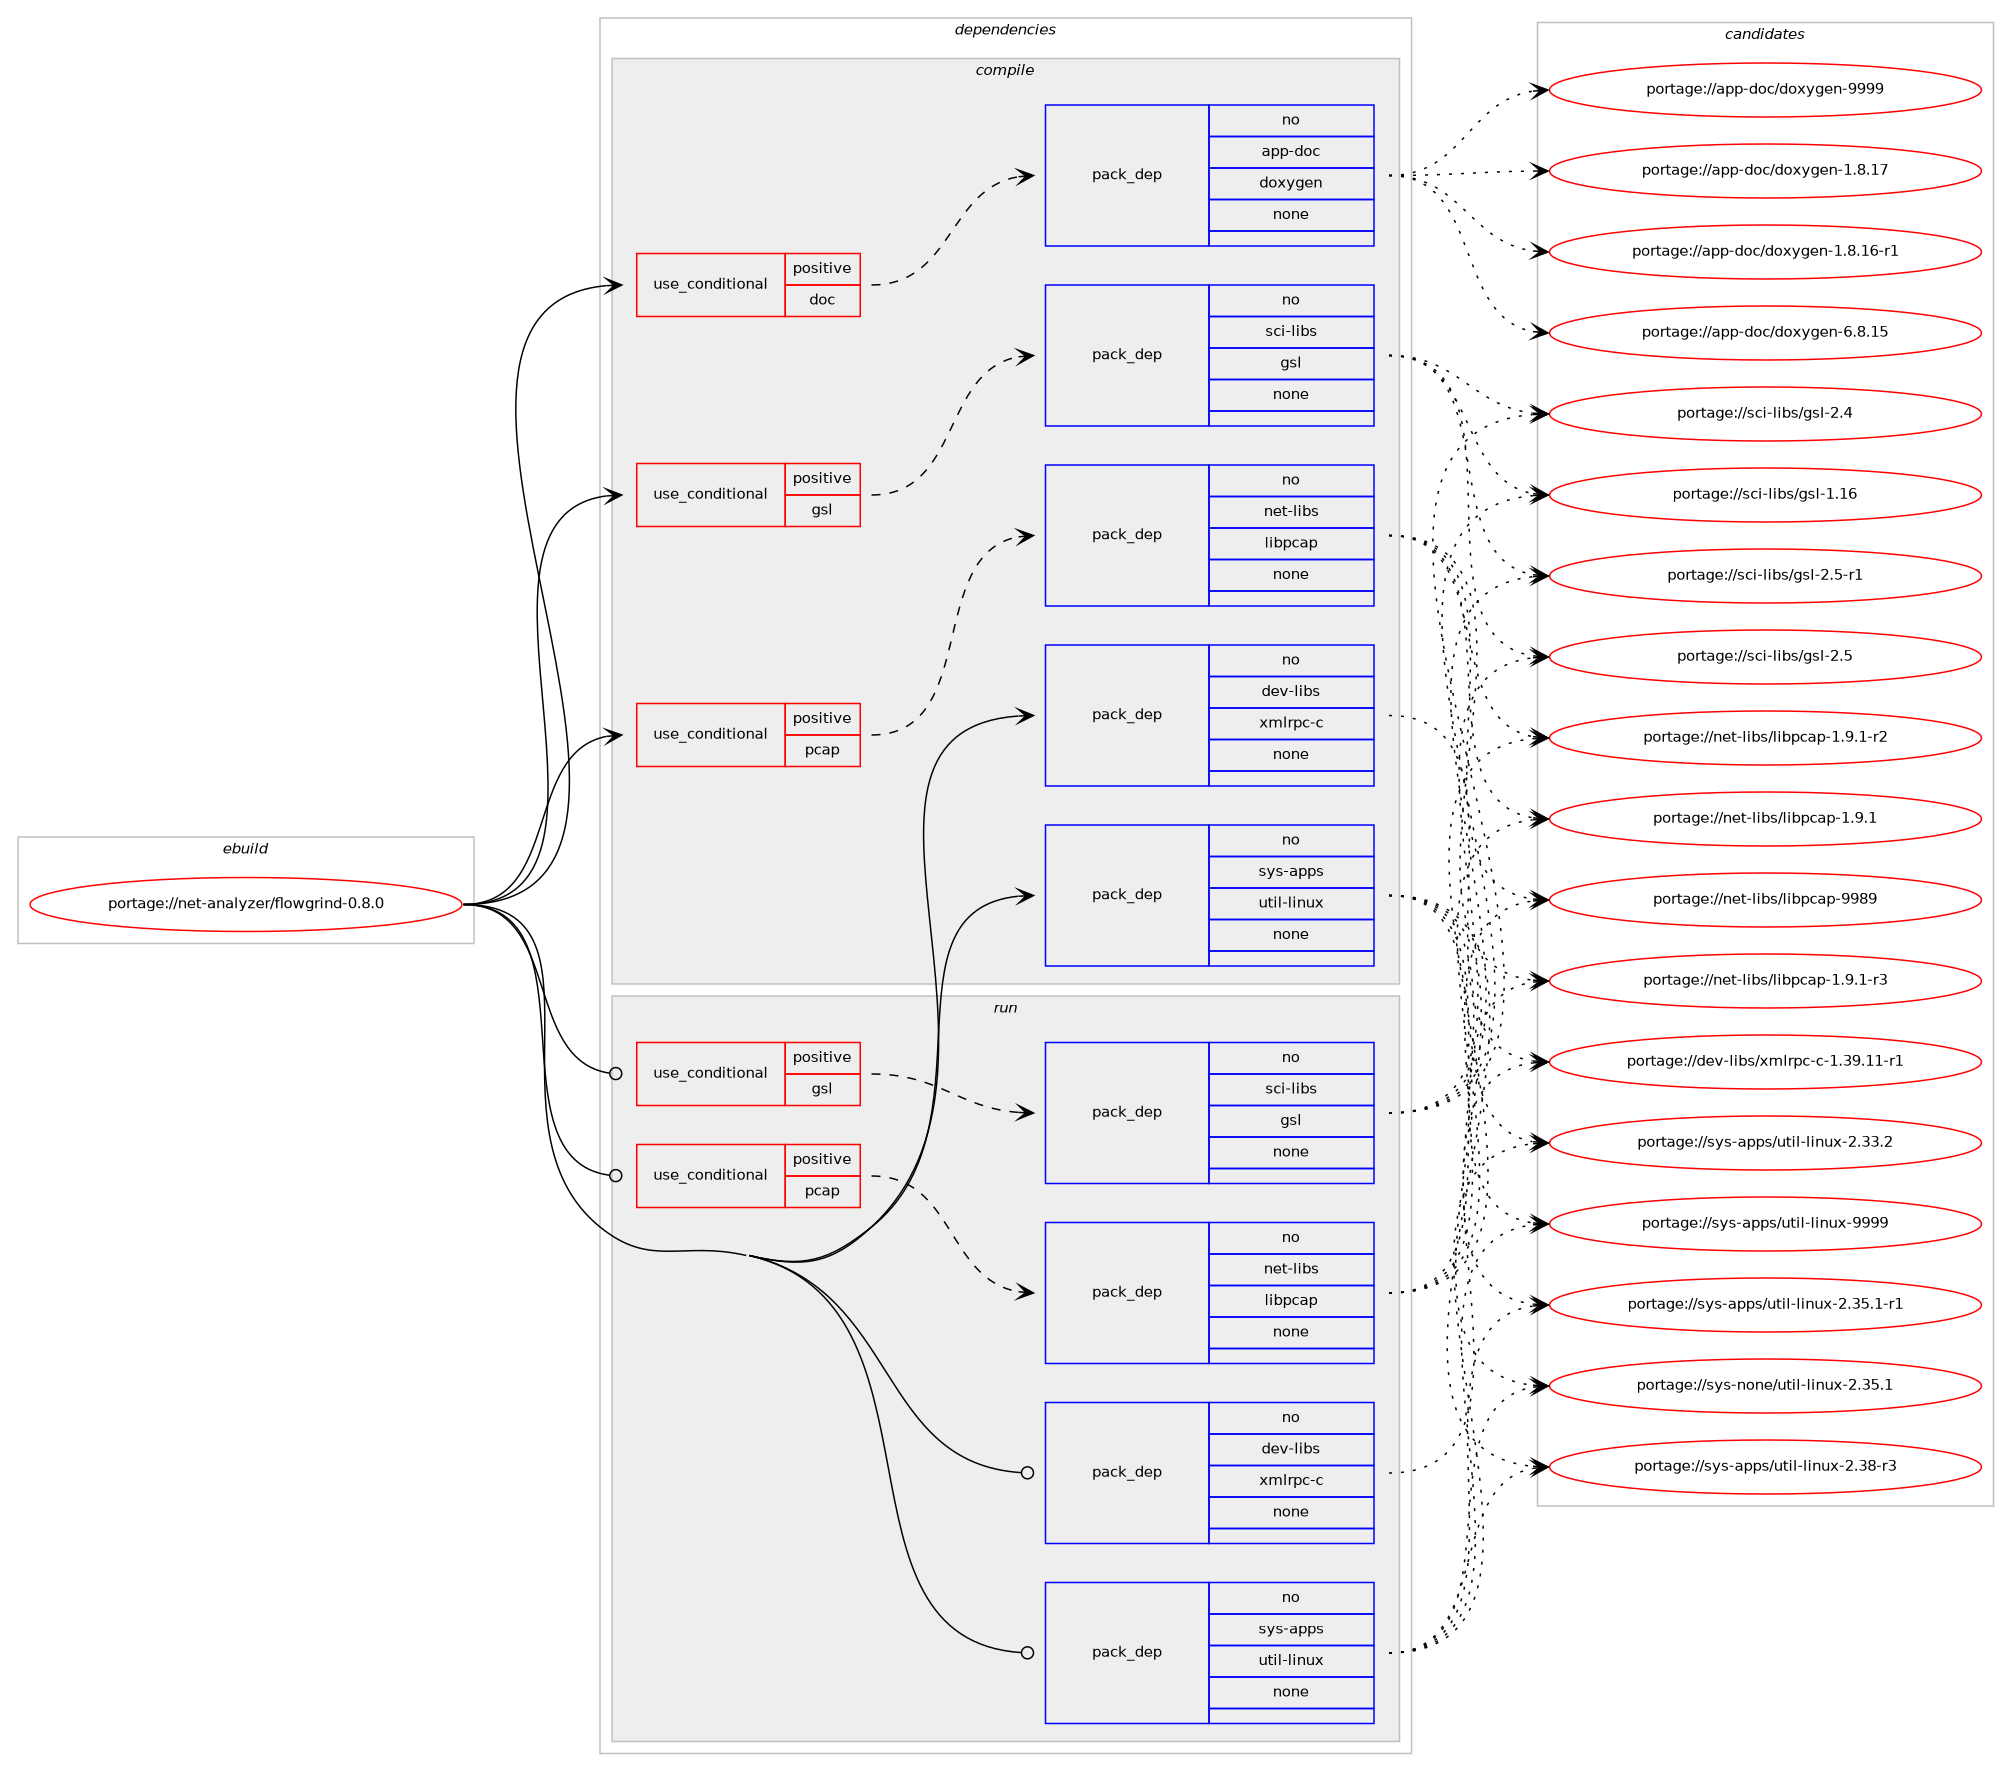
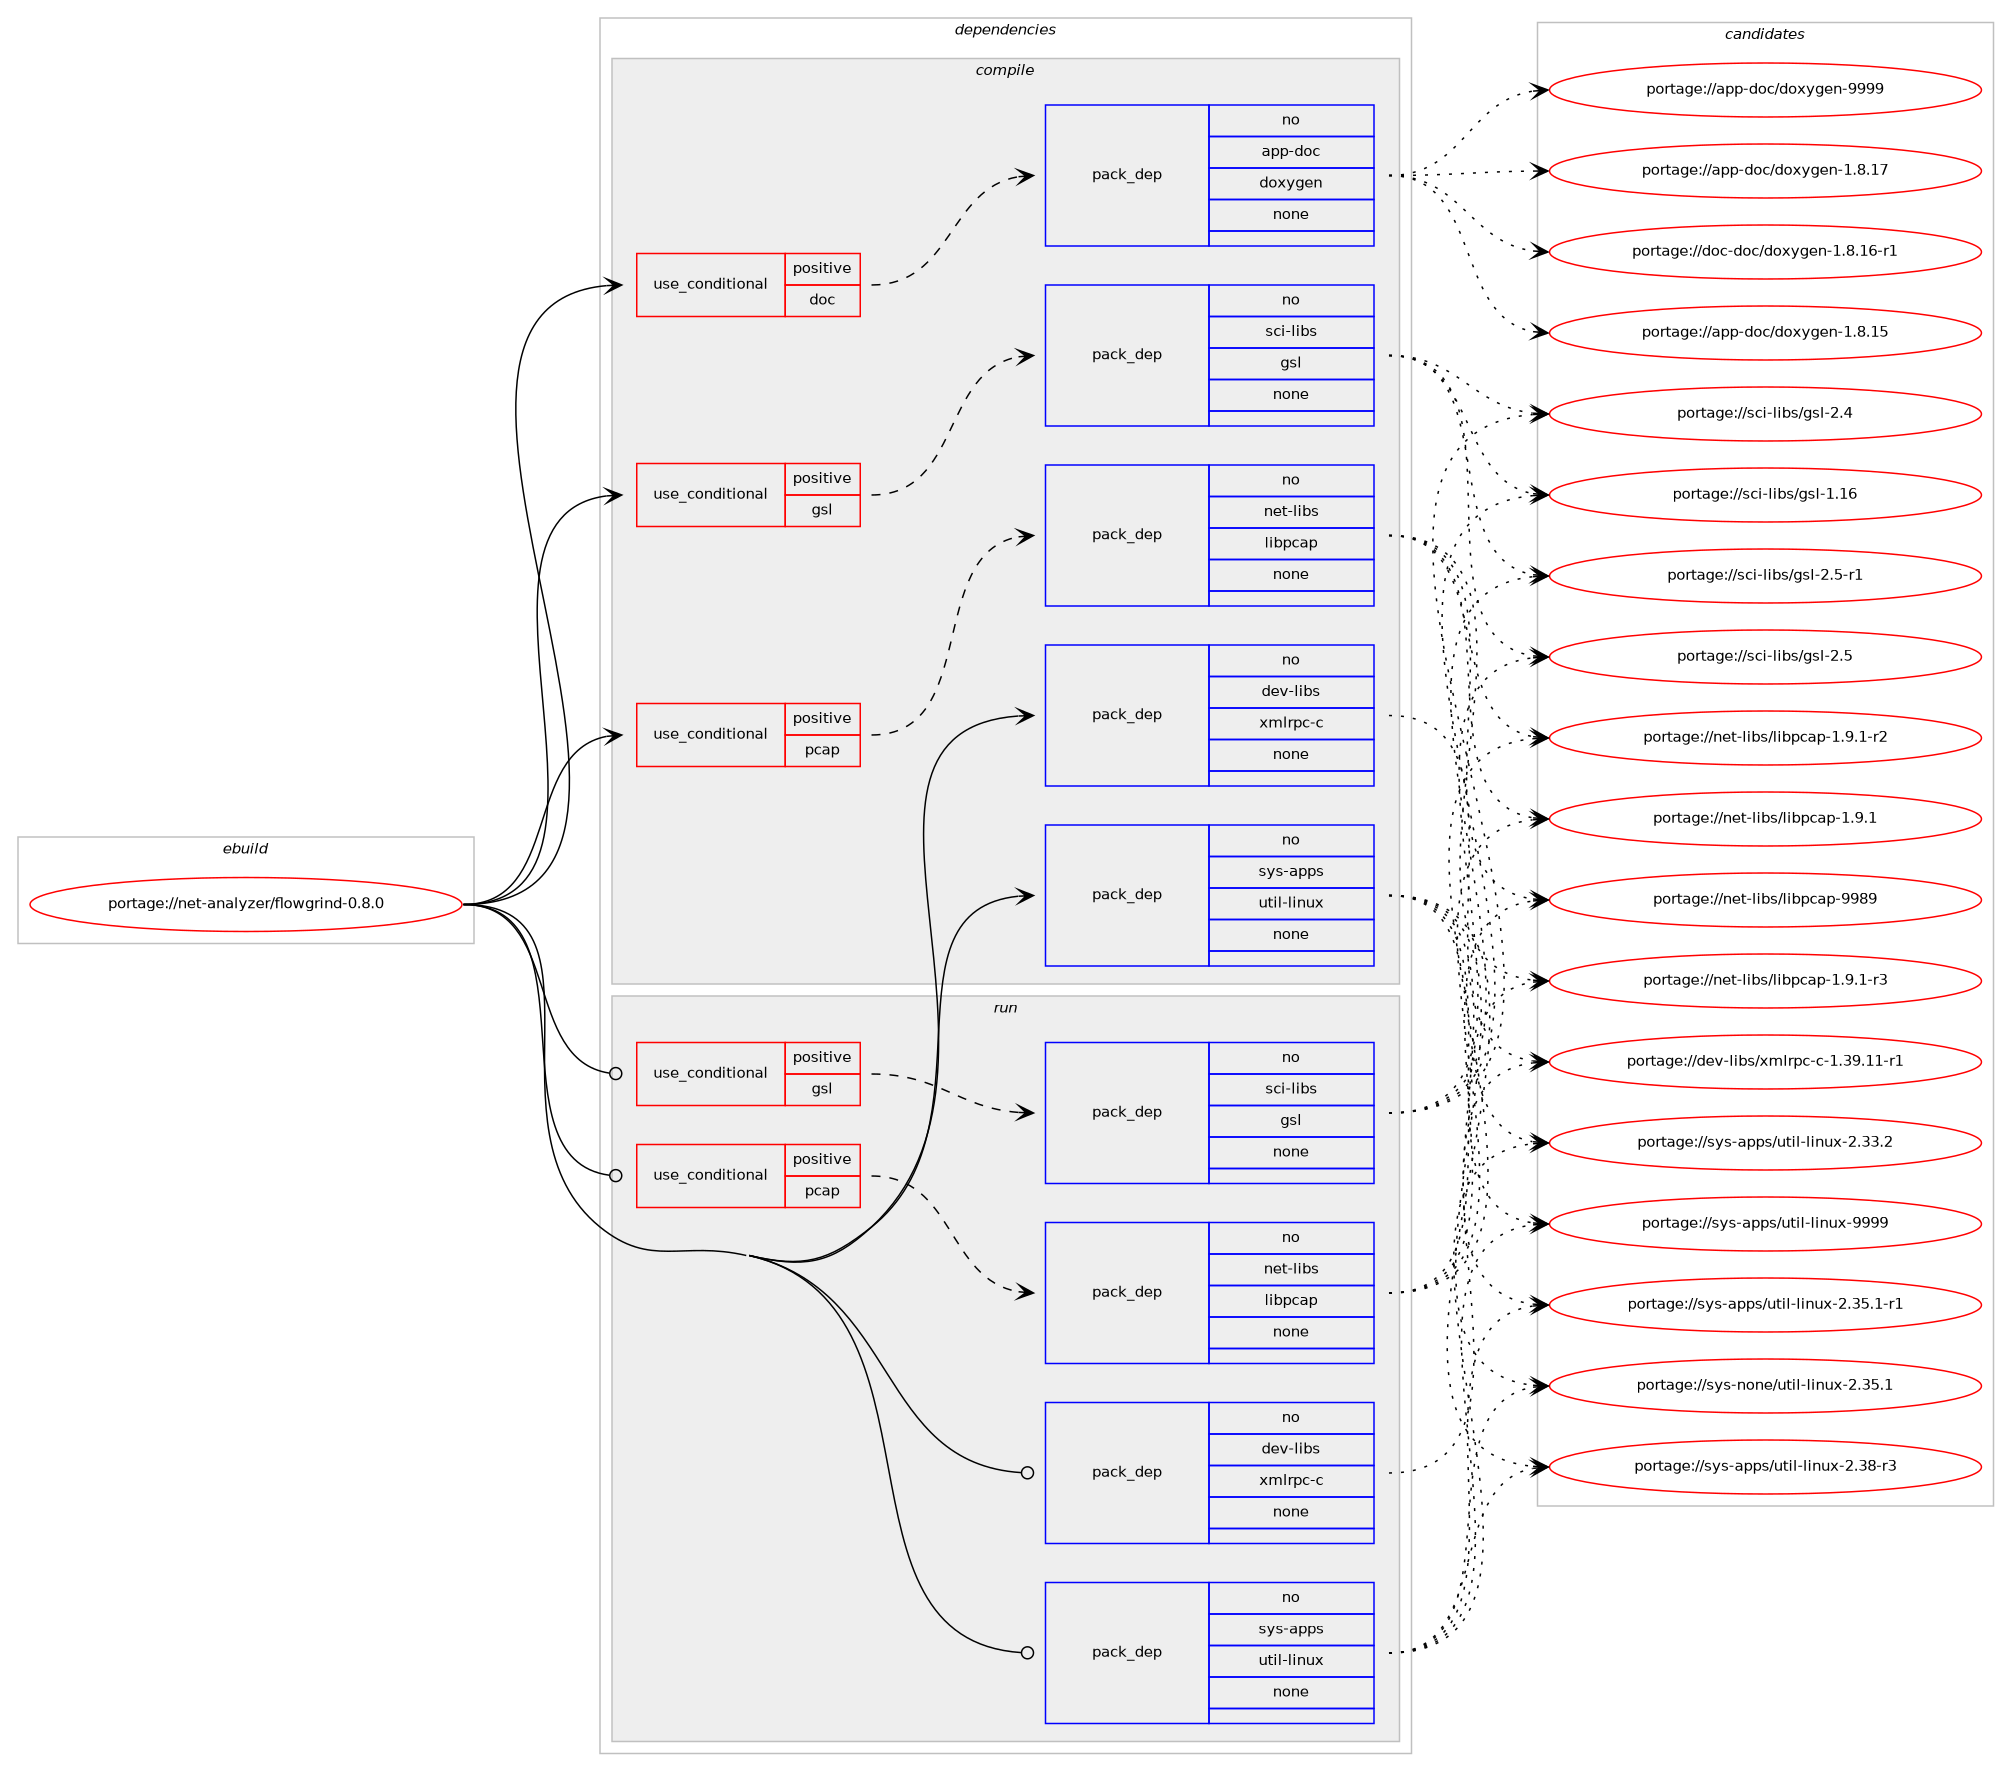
(1766, 252) -> (1766, 252)
(1766, 333) -> (1766, 333)
